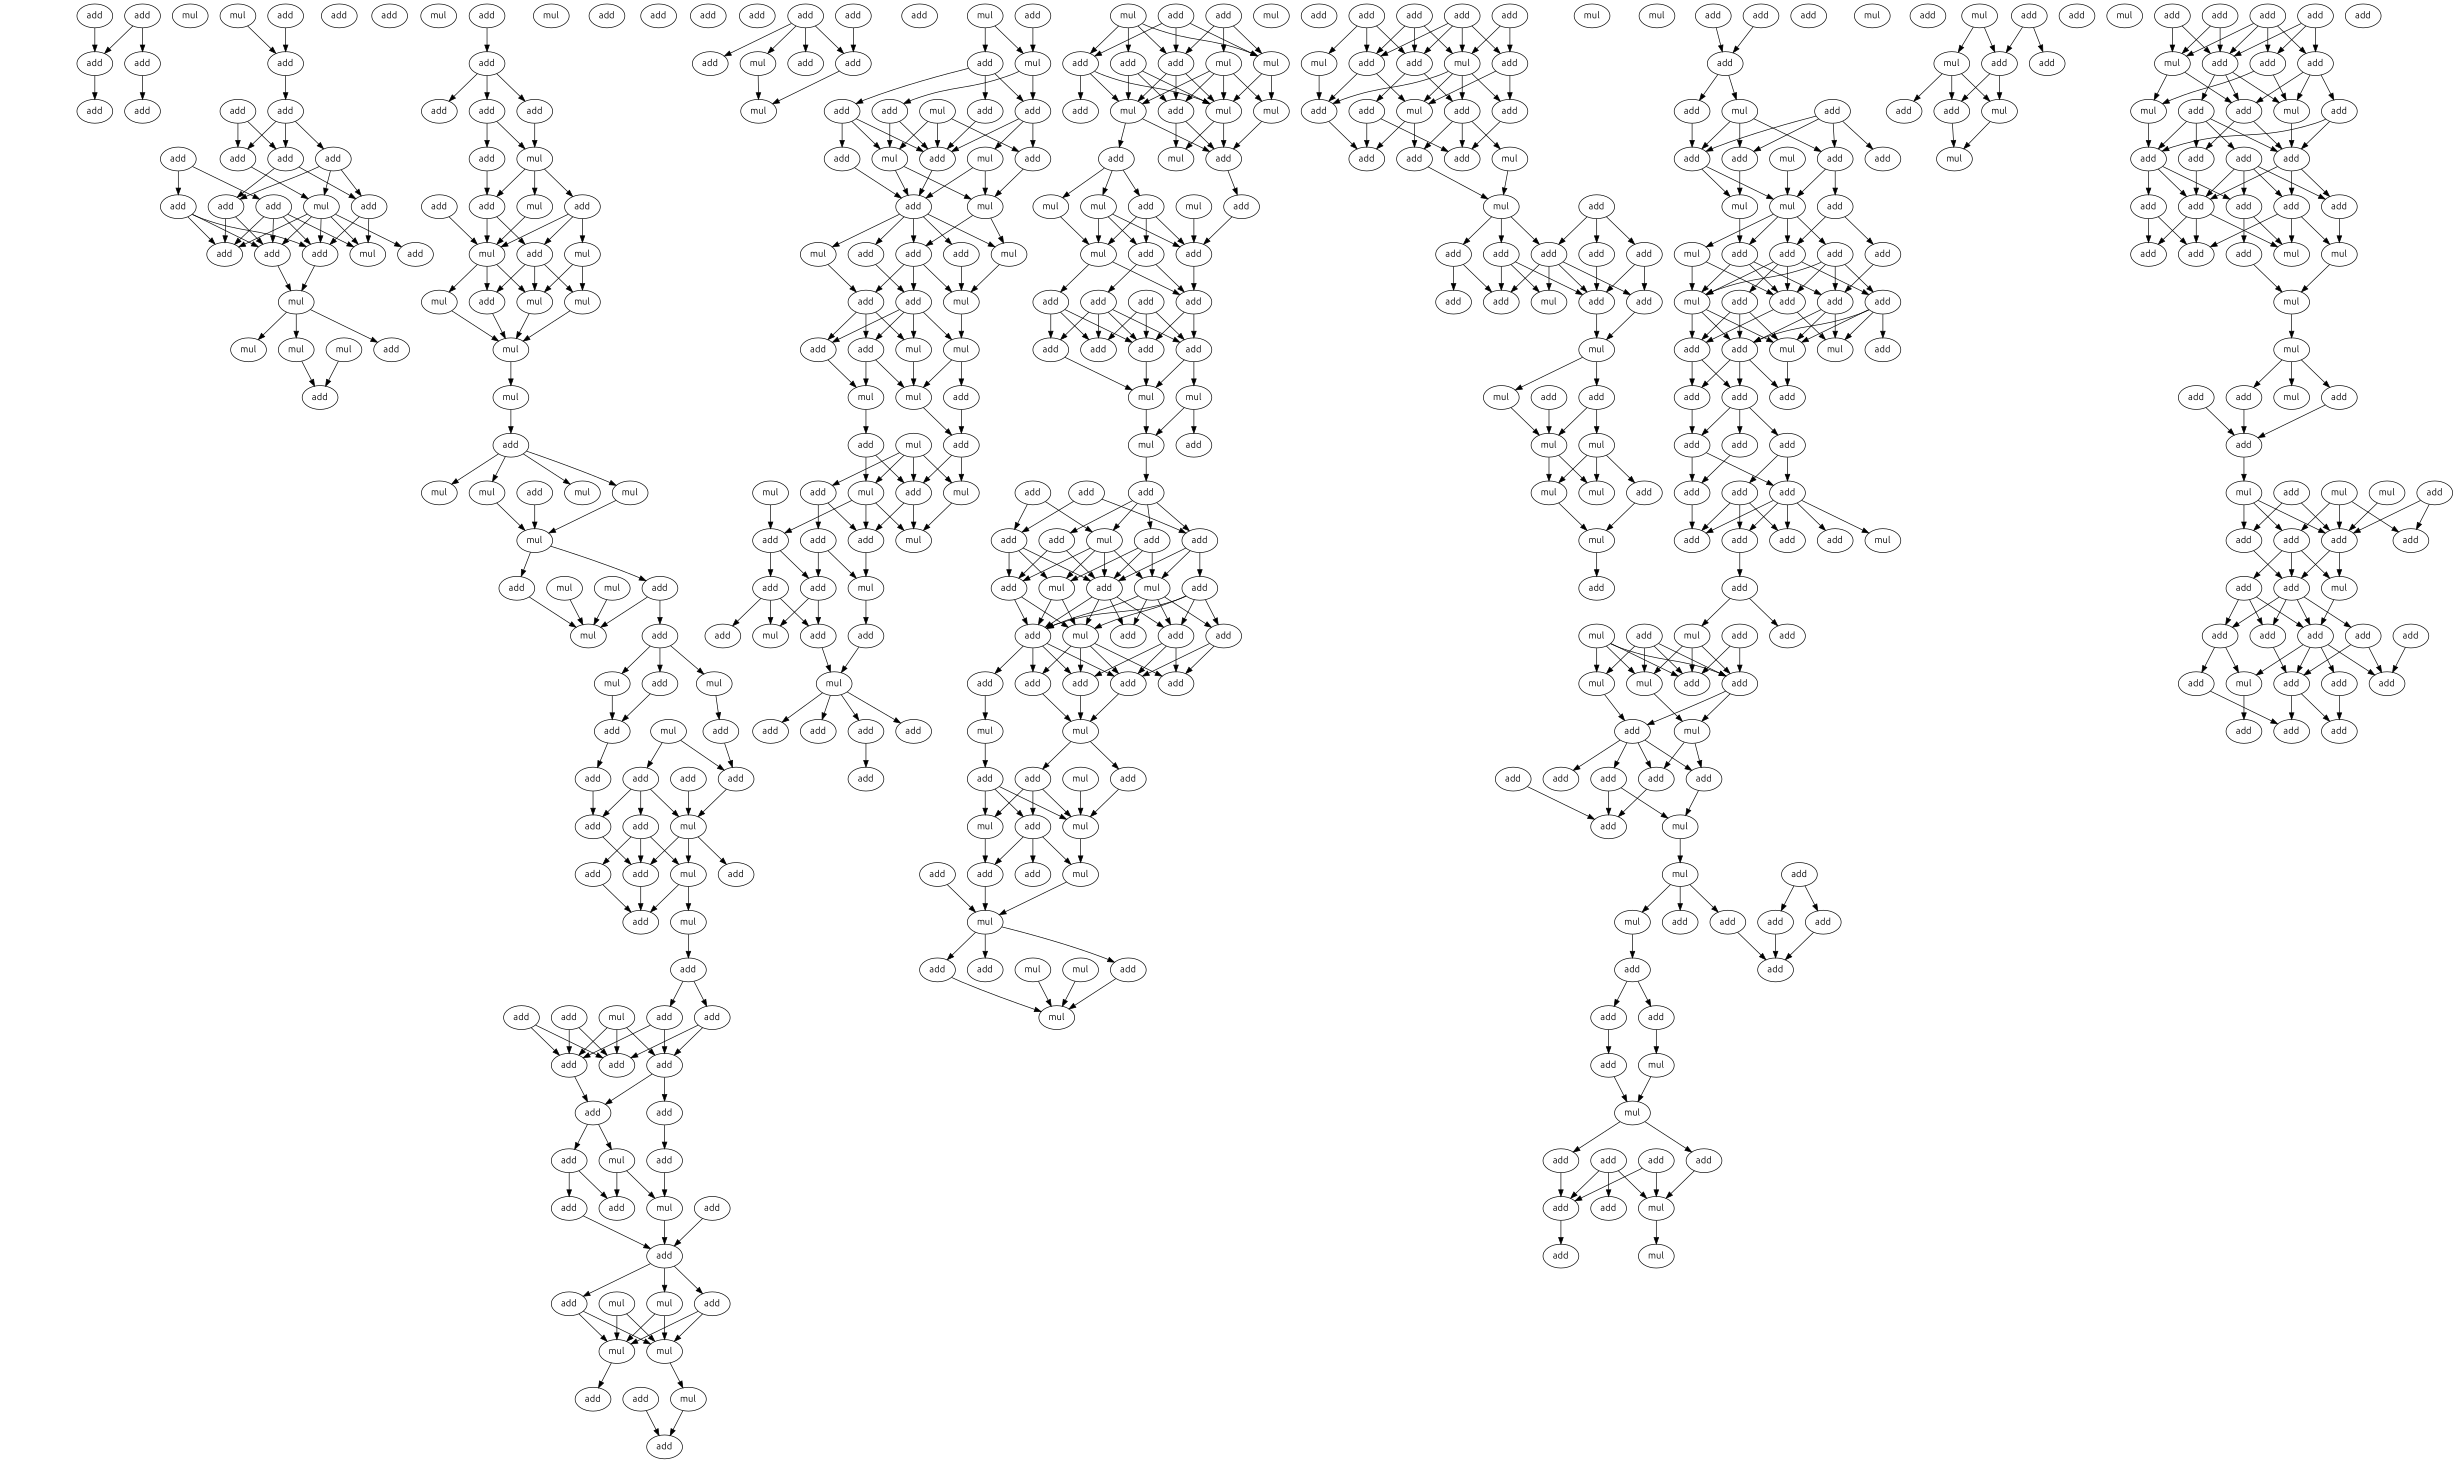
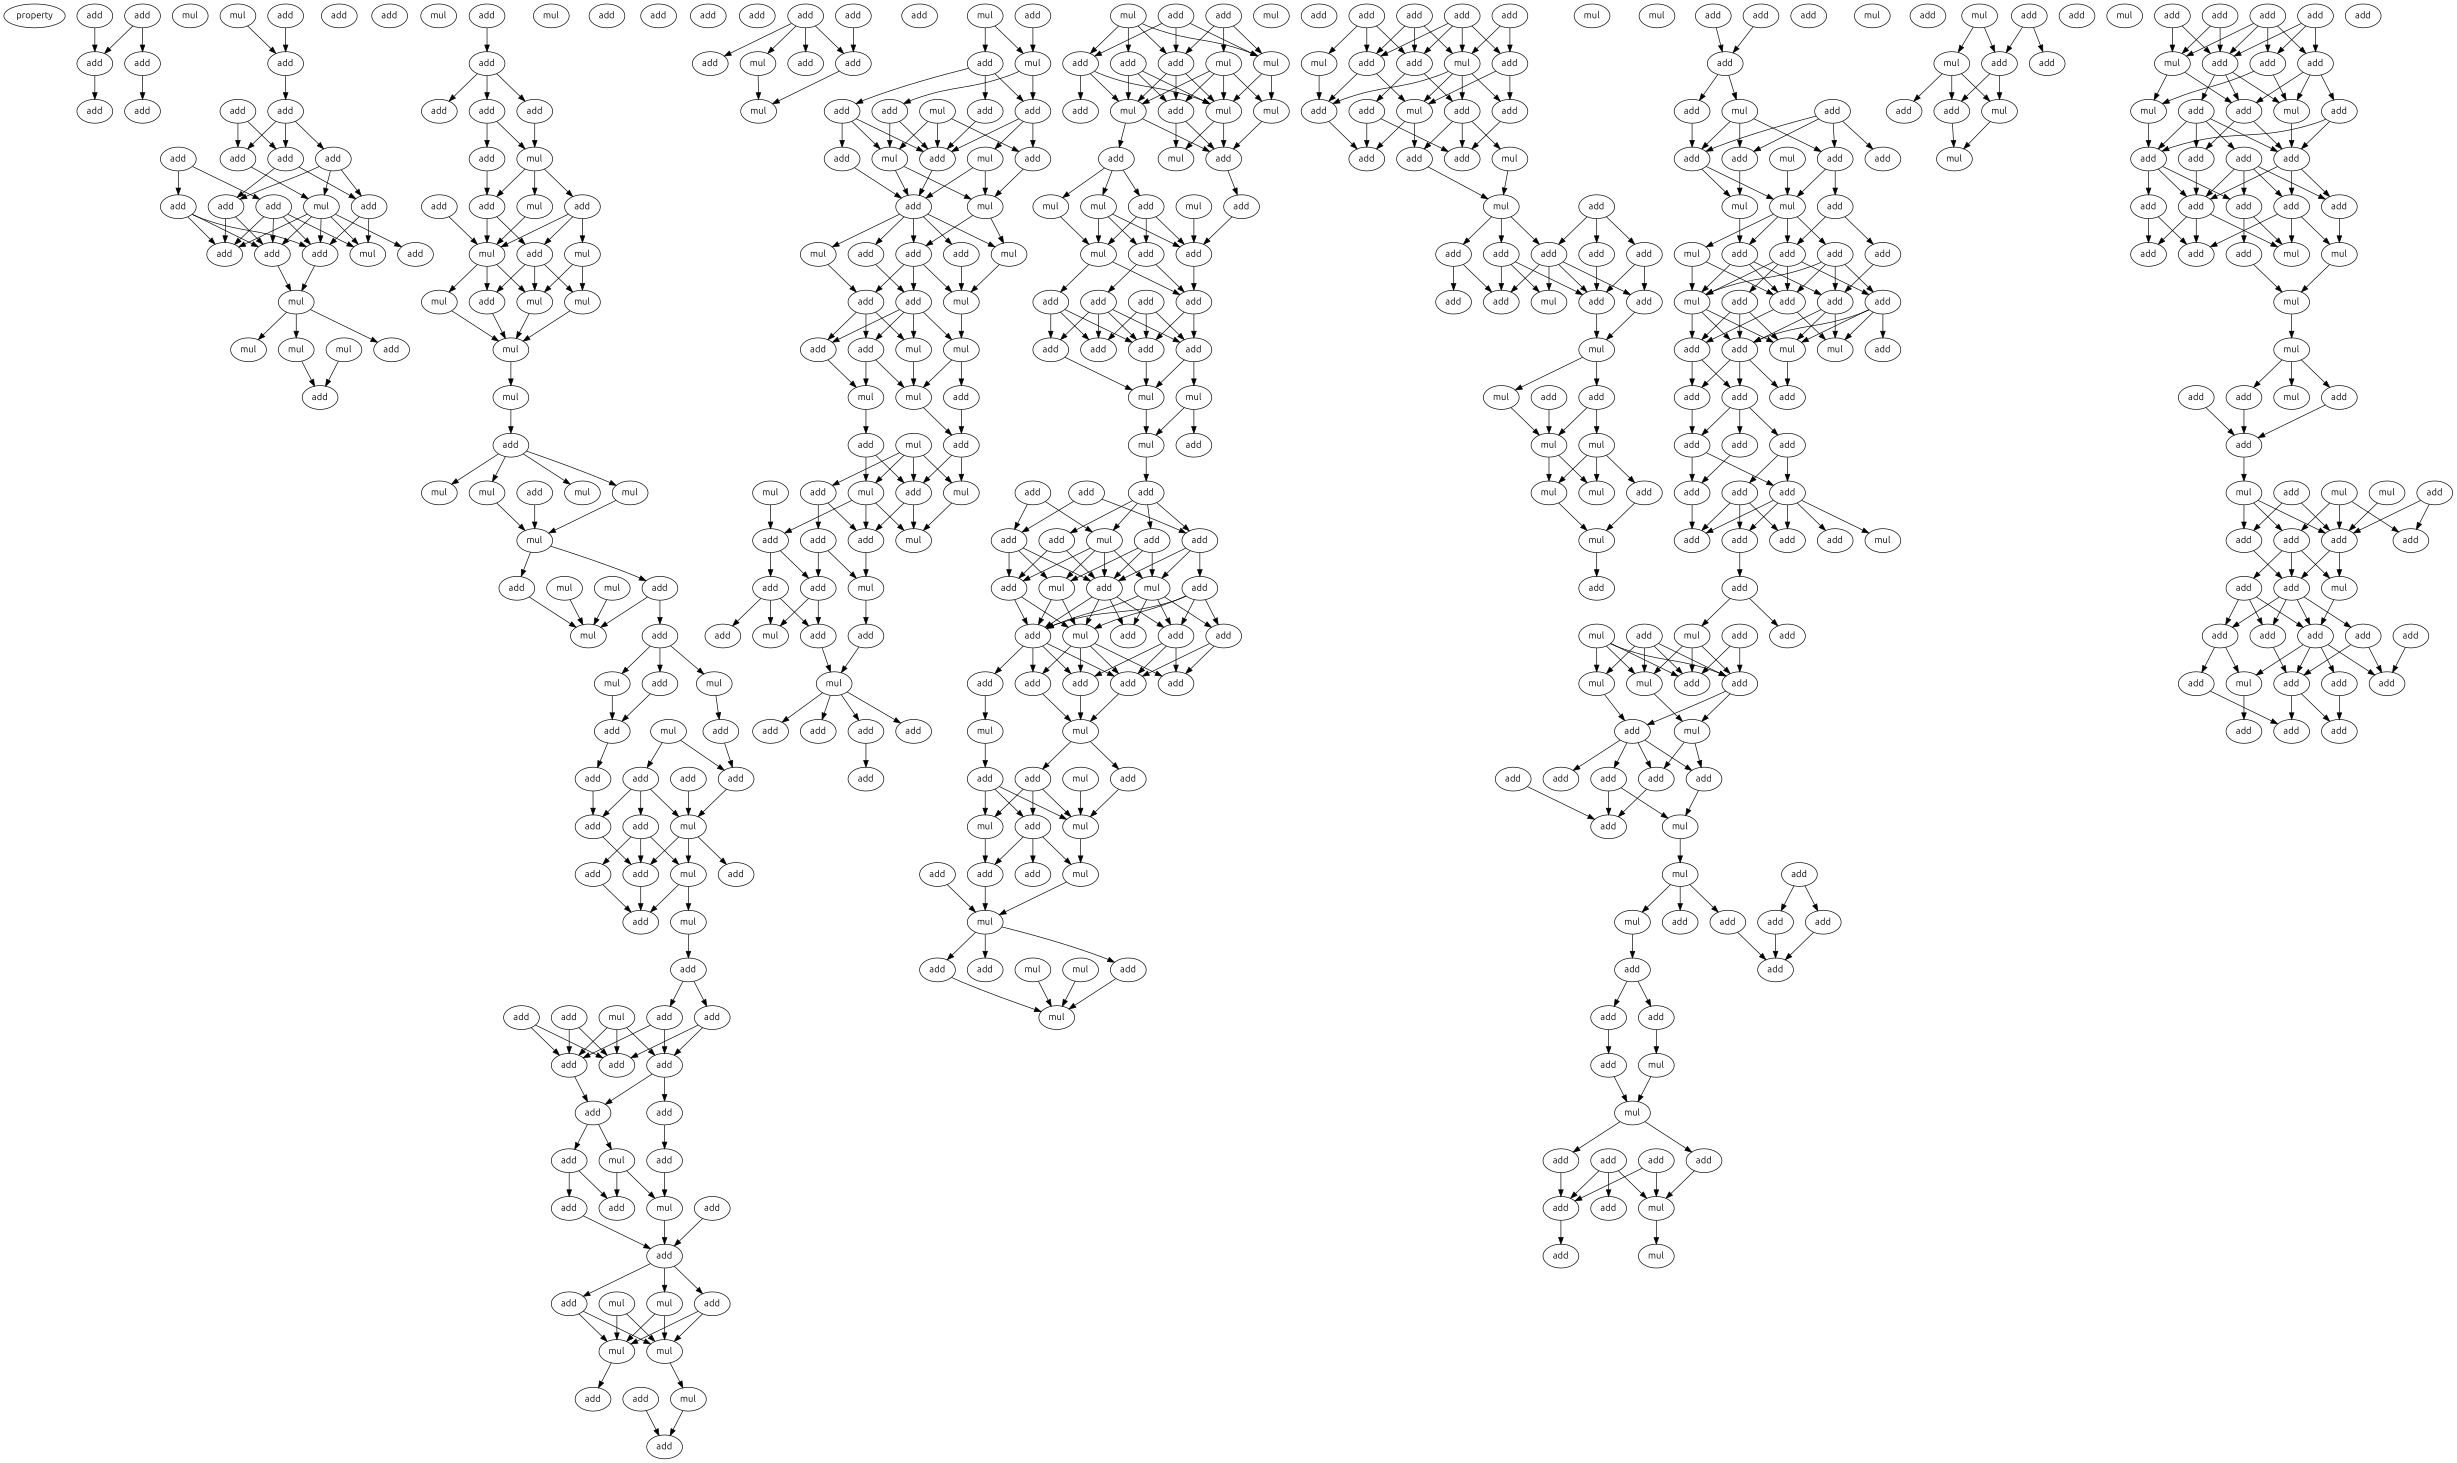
none -> (35, 16)
